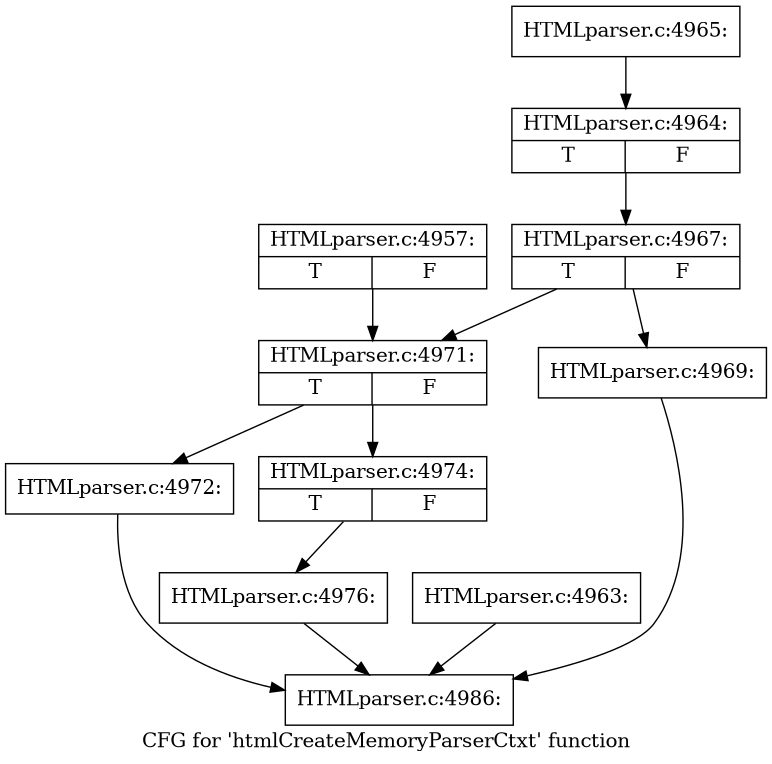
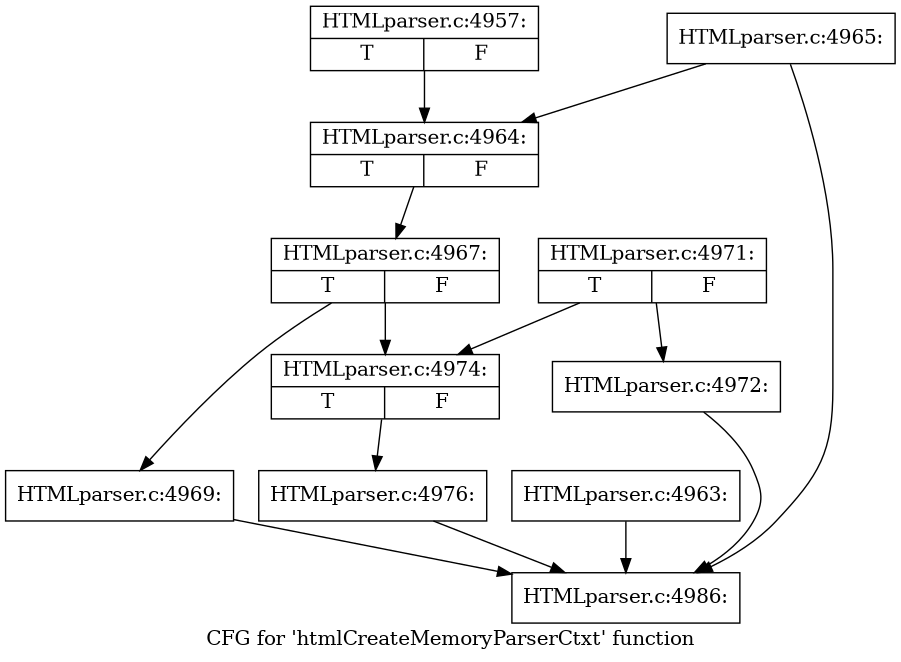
(373, 308) -> (424, 89)
(506, 312) -> (385, 322)
none -> (833, 338)
